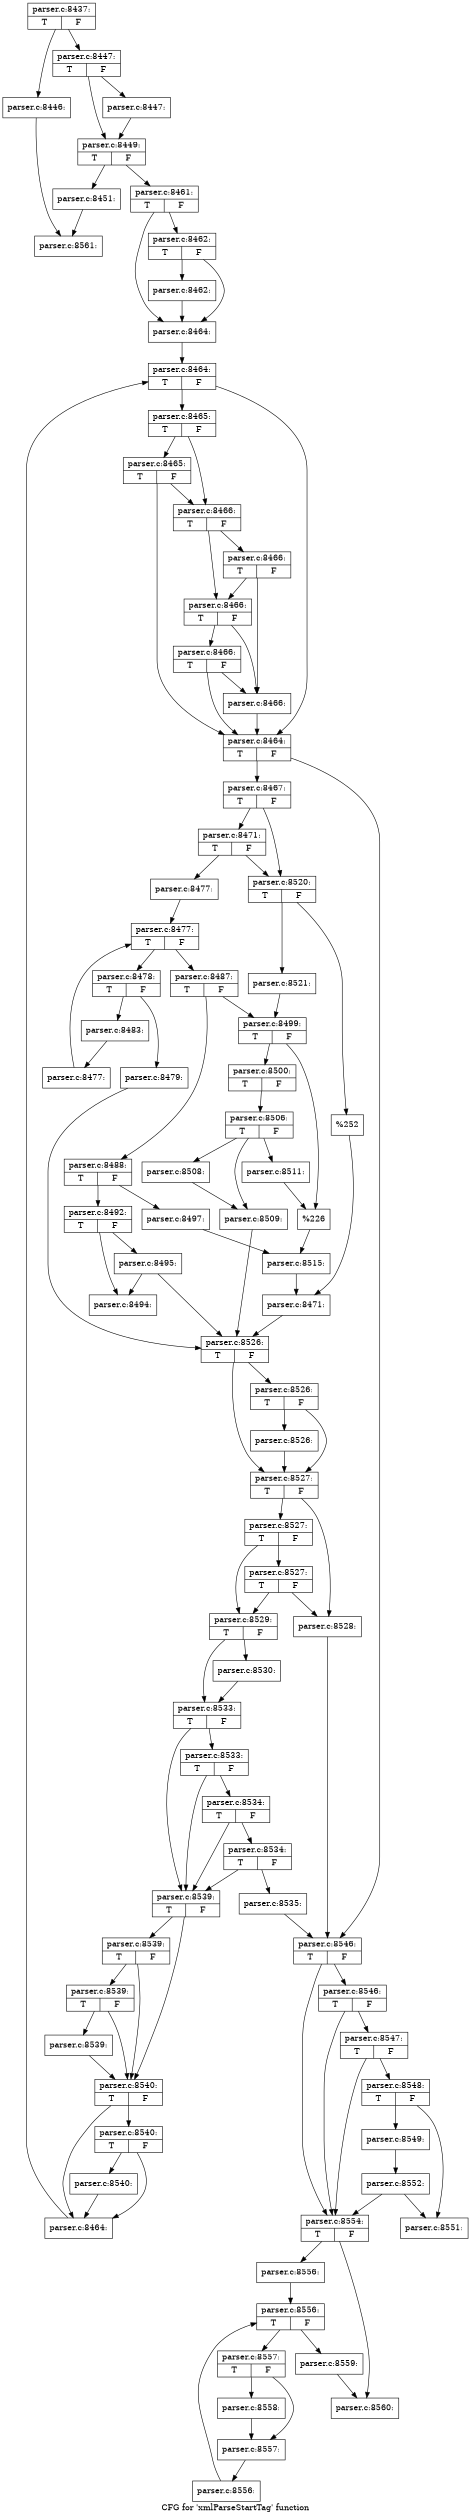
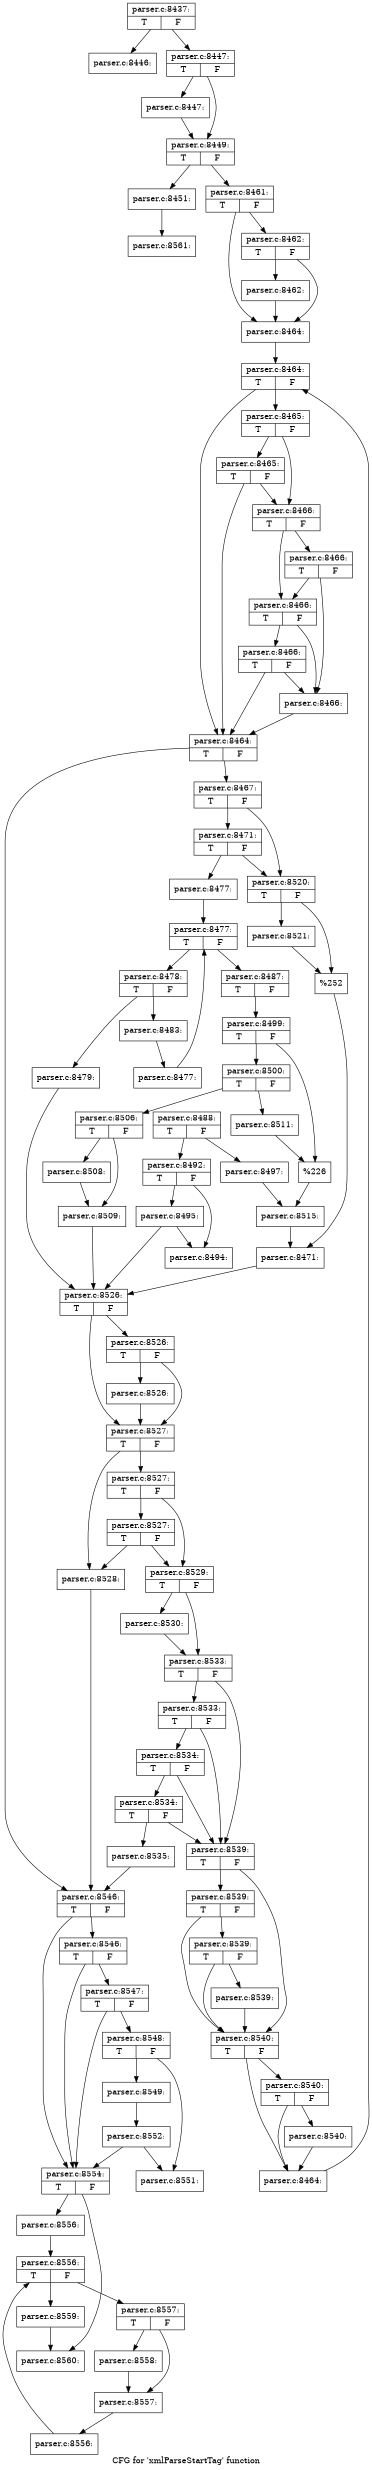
(39, 176) -> none
(278, 1003) -> (304, 958)
(194, 1090) -> none
(267, 1147) -> (260, 1100)
